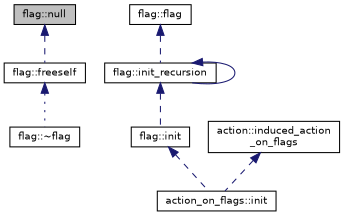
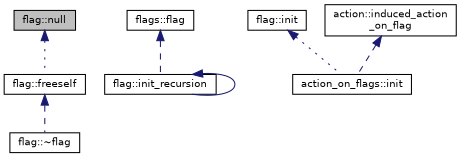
(160, 15) -> (160, 20)
(45, 49) -> (45, 58)
(45, 110) -> (45, 119)
(160, 110) -> none
(274, 137) -> (391, 20)
(192, 173) -> (319, 56)
